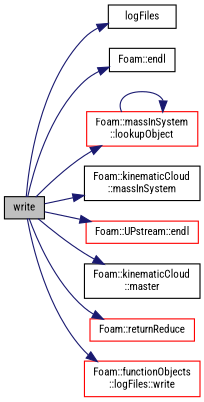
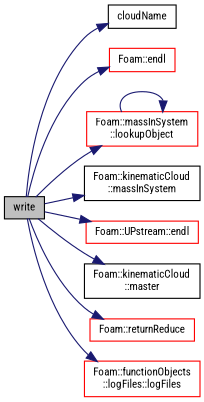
(142, 17) -> (142, 17)
(142, 60) -> (142, 60)
(142, 379) -> (142, 379)
